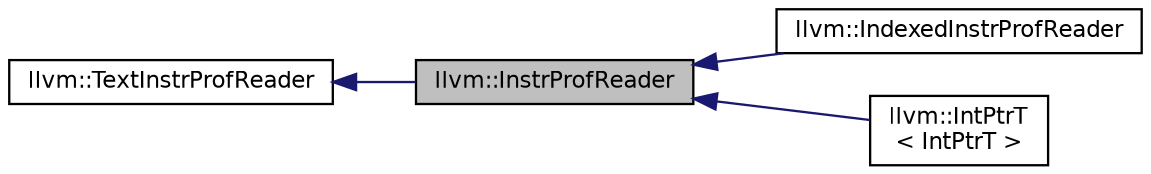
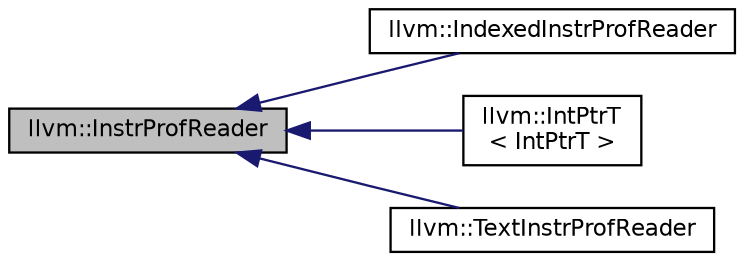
(386, 82) -> (359, 183)
